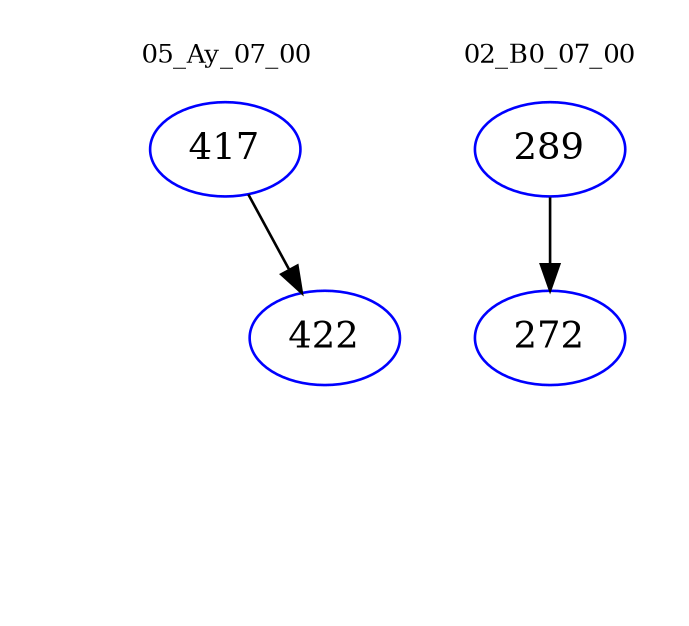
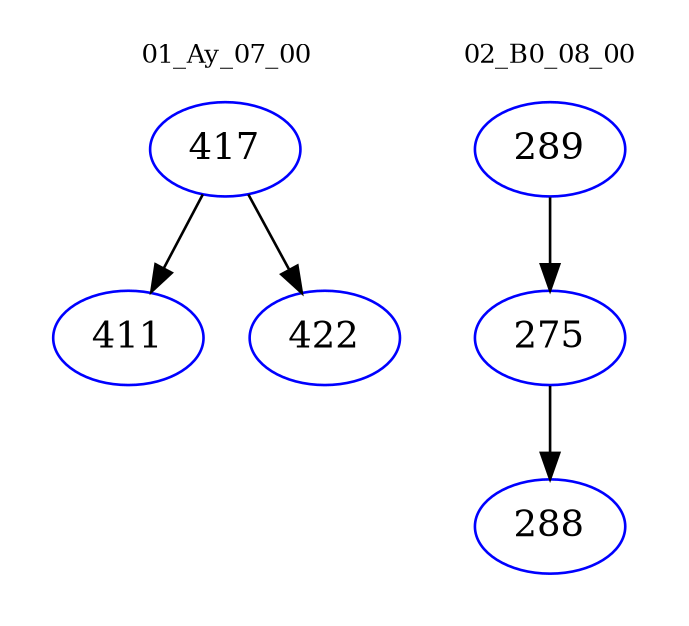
(227, 56) -> (227, 56)
(550, 56) -> (550, 56)
none -> (128, 338)
(550, 338) -> (550, 338)
none -> (550, 527)
